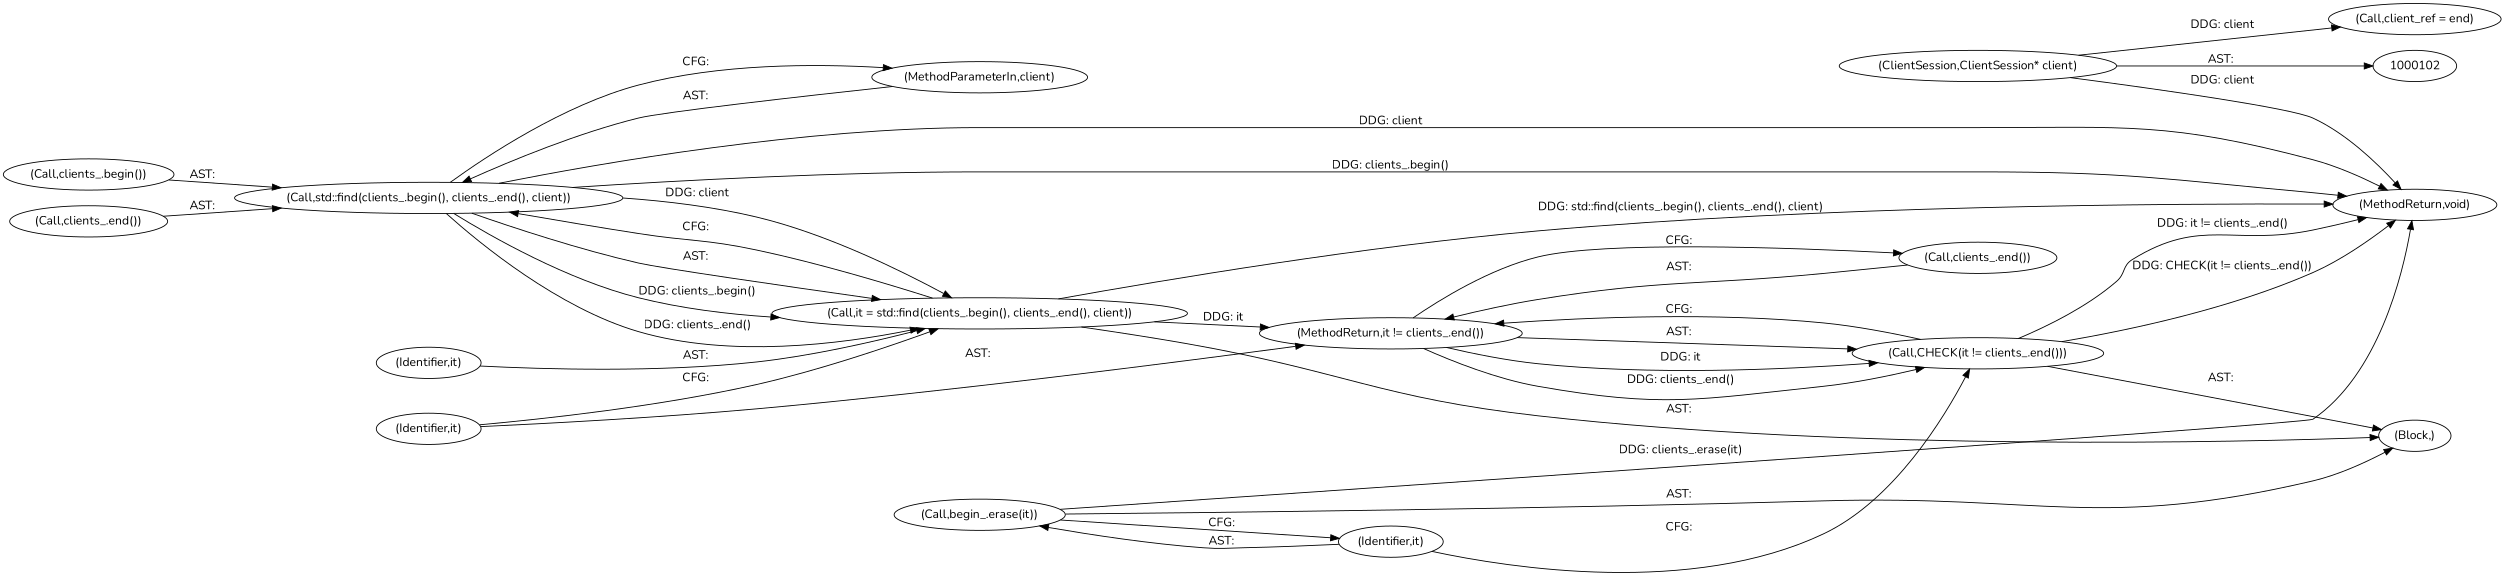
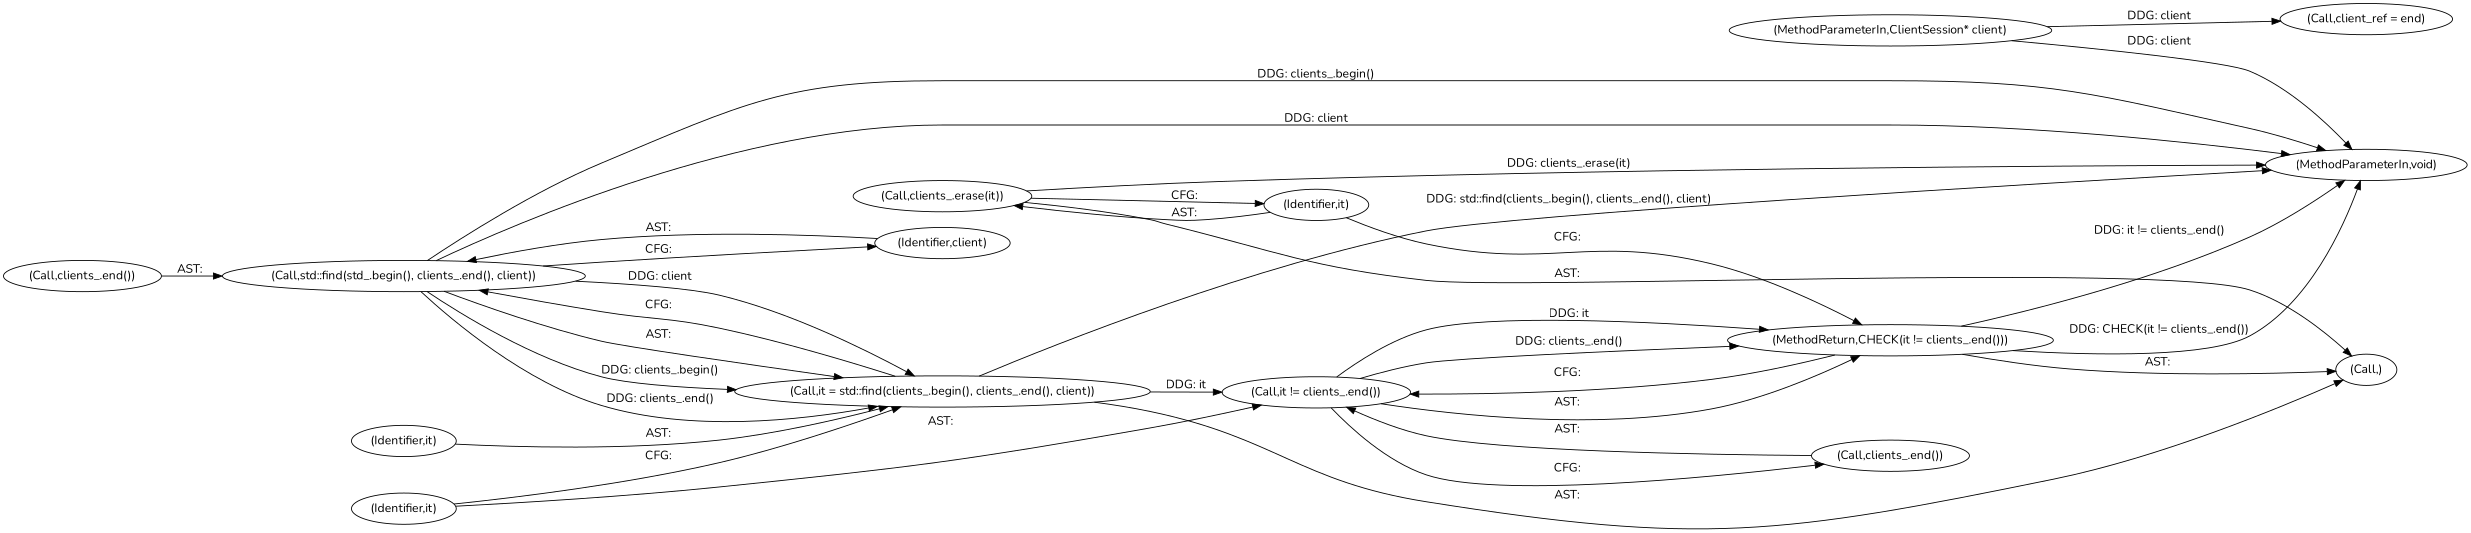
(1978, 66) -> (1890, 30)
(2415, 66) -> none
(980, 77) -> (942, 243)
(89, 174) -> none
(429, 198) -> (404, 276)
(2415, 205) -> (2366, 165)
(1391, 333) -> (1316, 392)
(1978, 353) -> (1890, 340)
(2415, 436) -> (2366, 370)
(980, 515) -> (942, 196)
